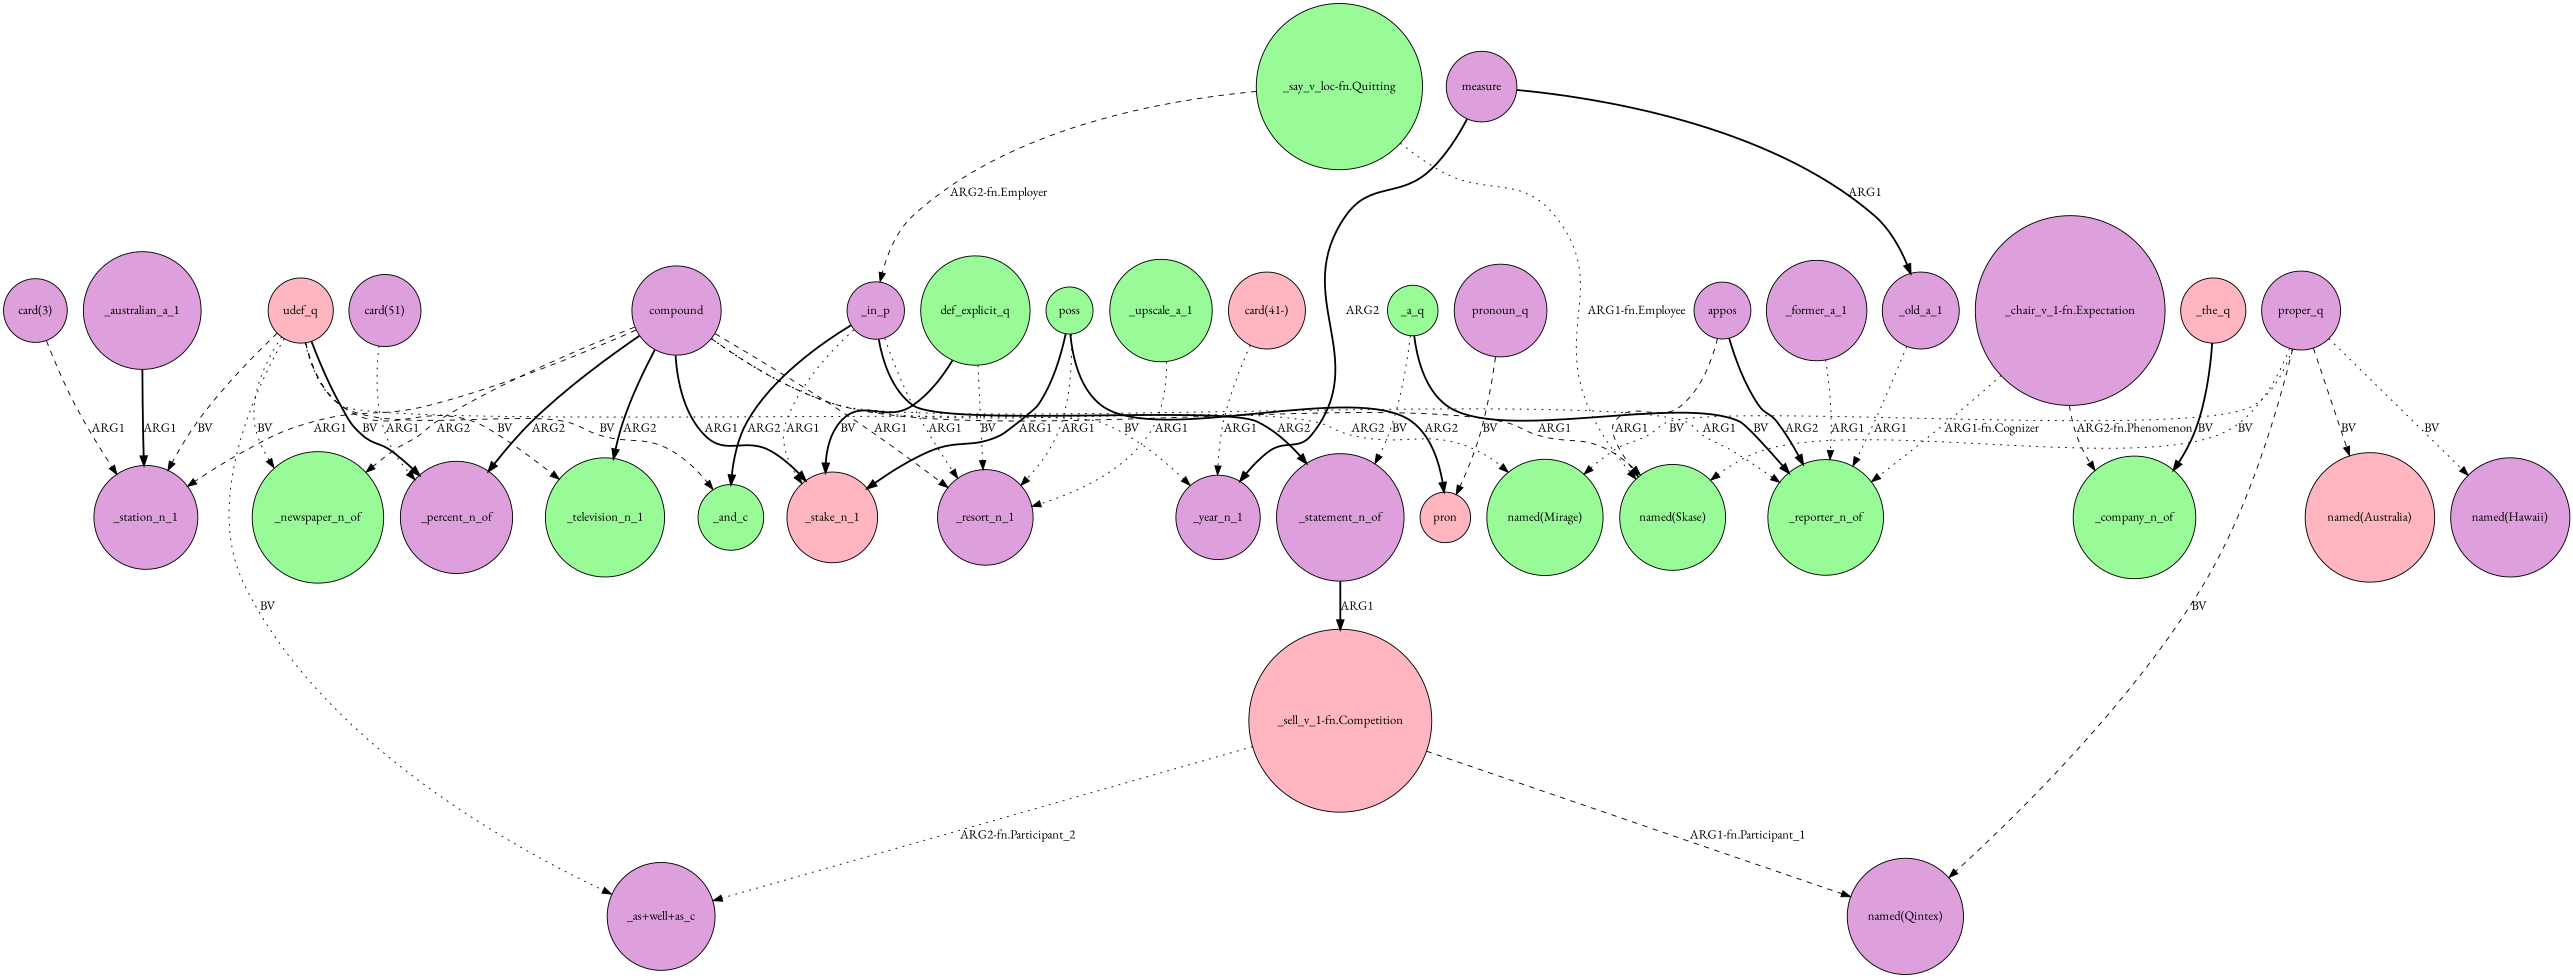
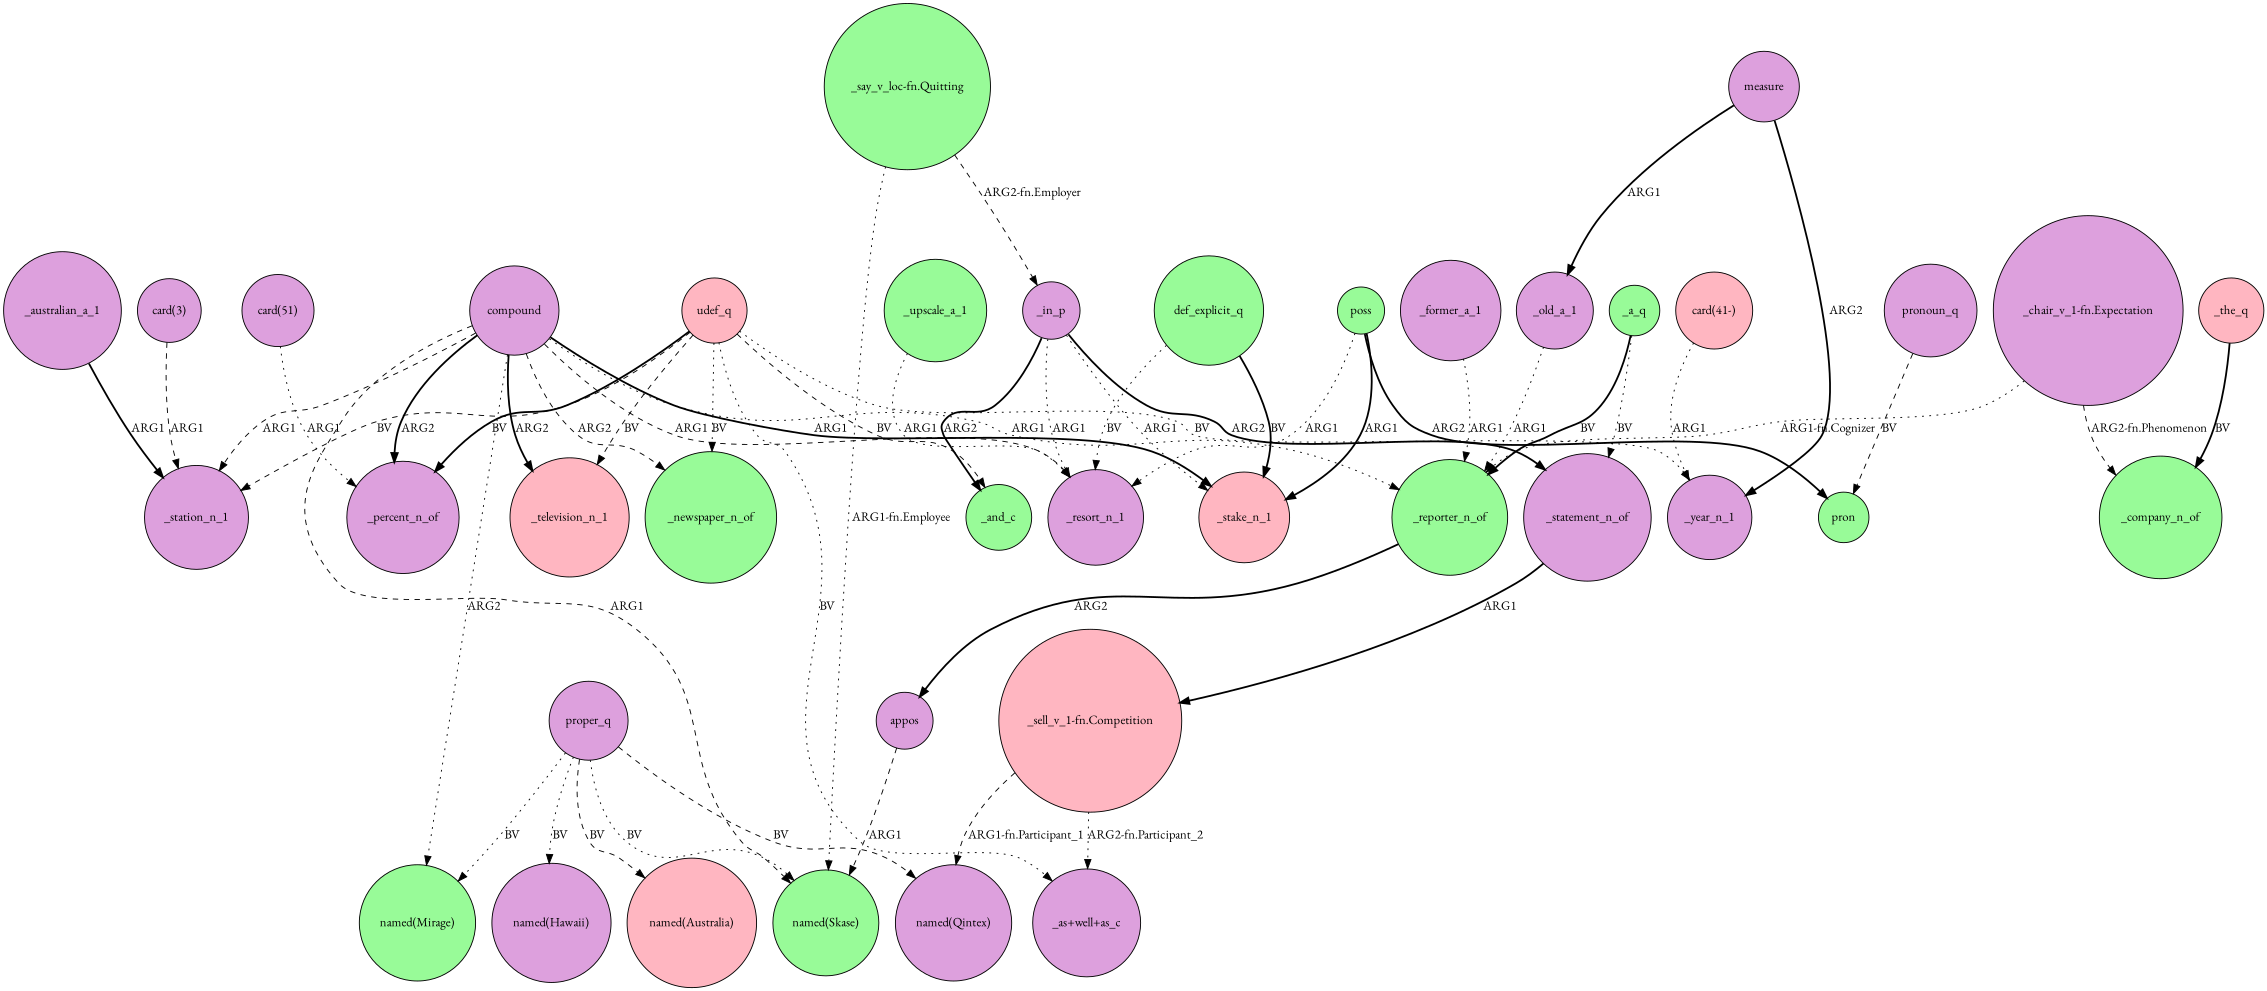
(1756, 402) -> (1152, 597)
(605, 517) -> (570, 517)
(1445, 517) -> (1844, 517)
